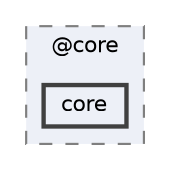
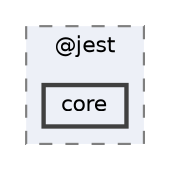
(85, 47) -> (85, 47)
